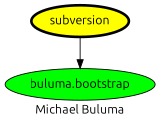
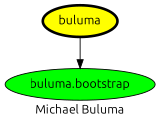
(80, 21) -> (80, 21)
